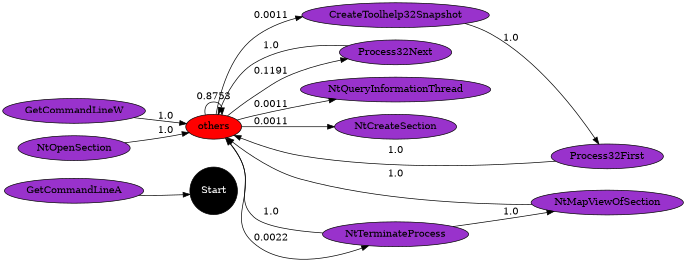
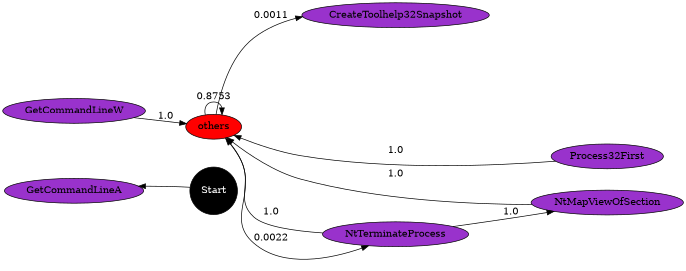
(396, 52) -> none
(539, 70) -> none
(396, 90) -> none
(396, 127) -> none
(74, 148) -> none
(161, 195) -> (168, 186)
